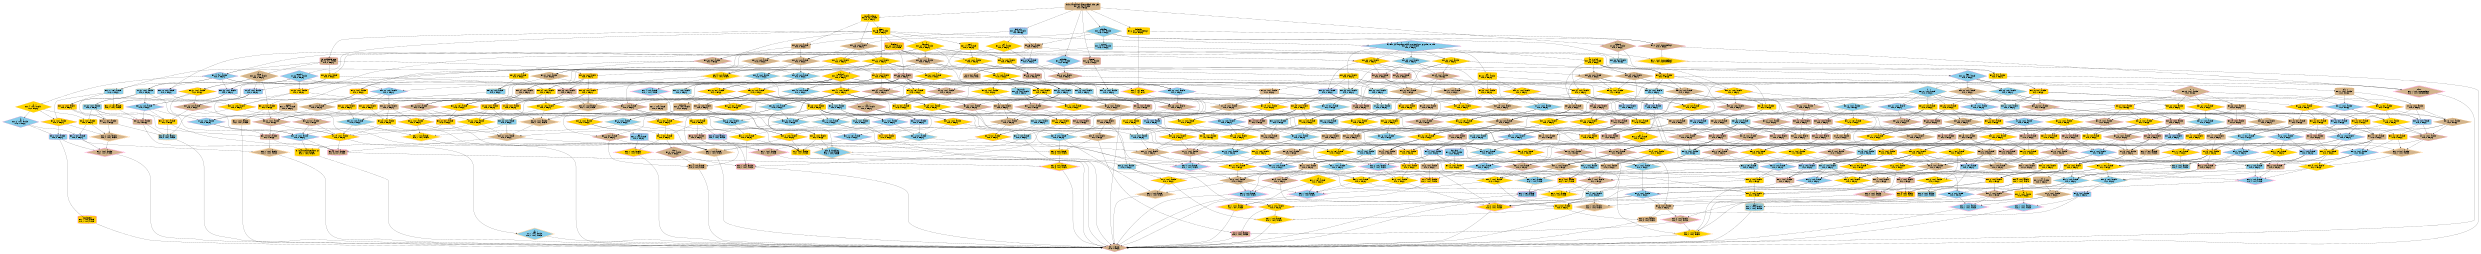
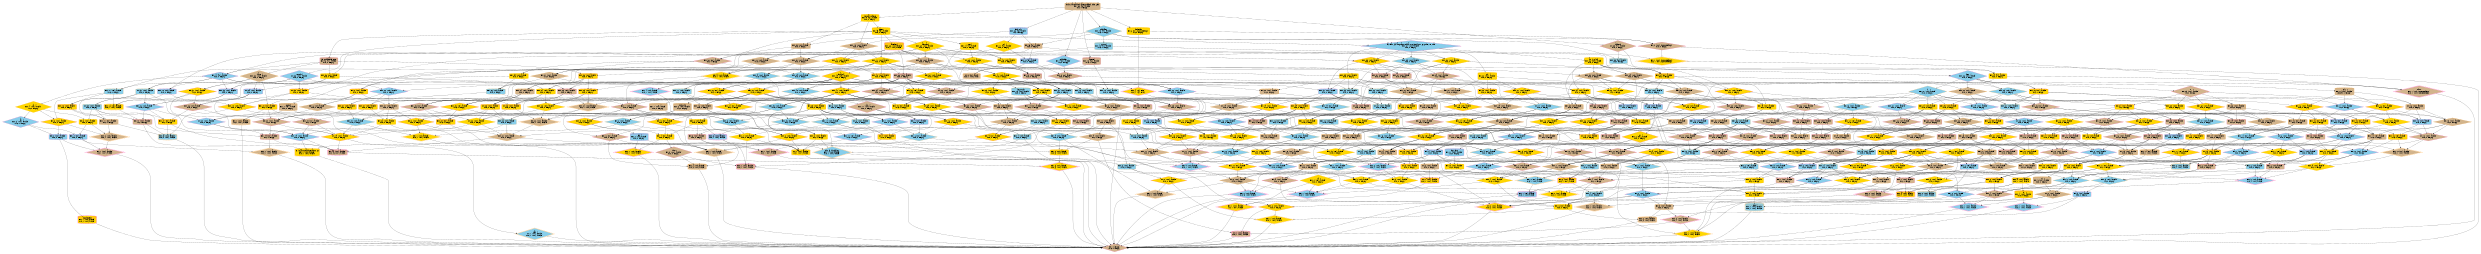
(2344, 91) -> (2344, 91)
